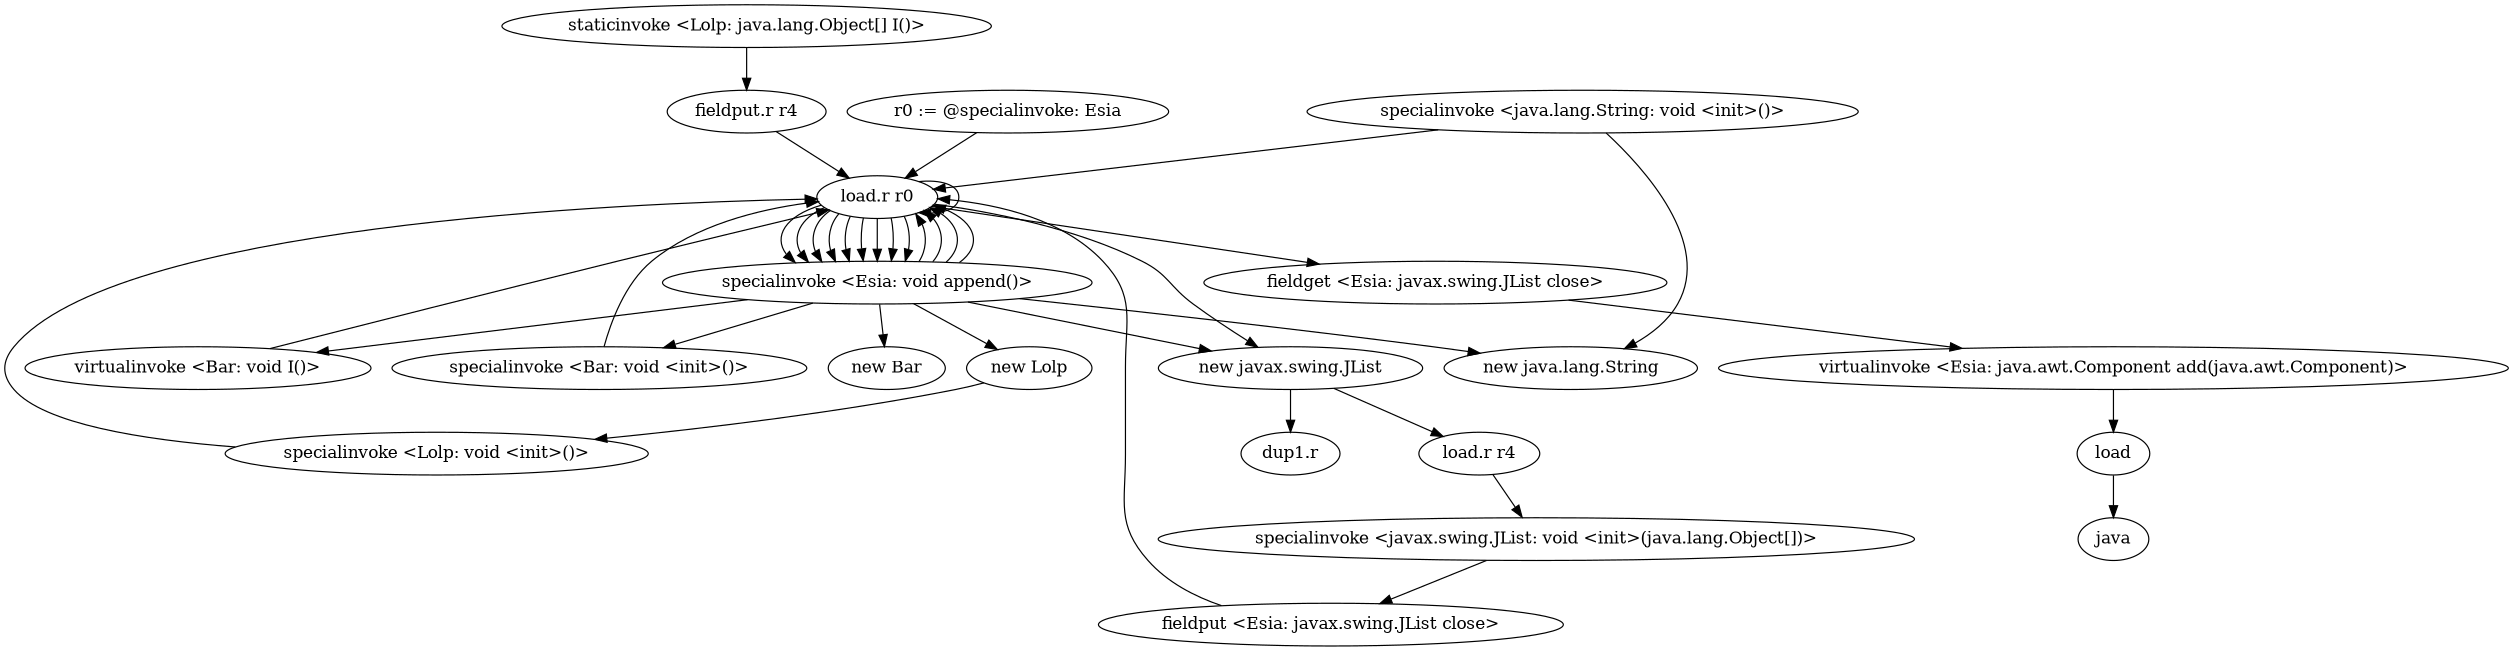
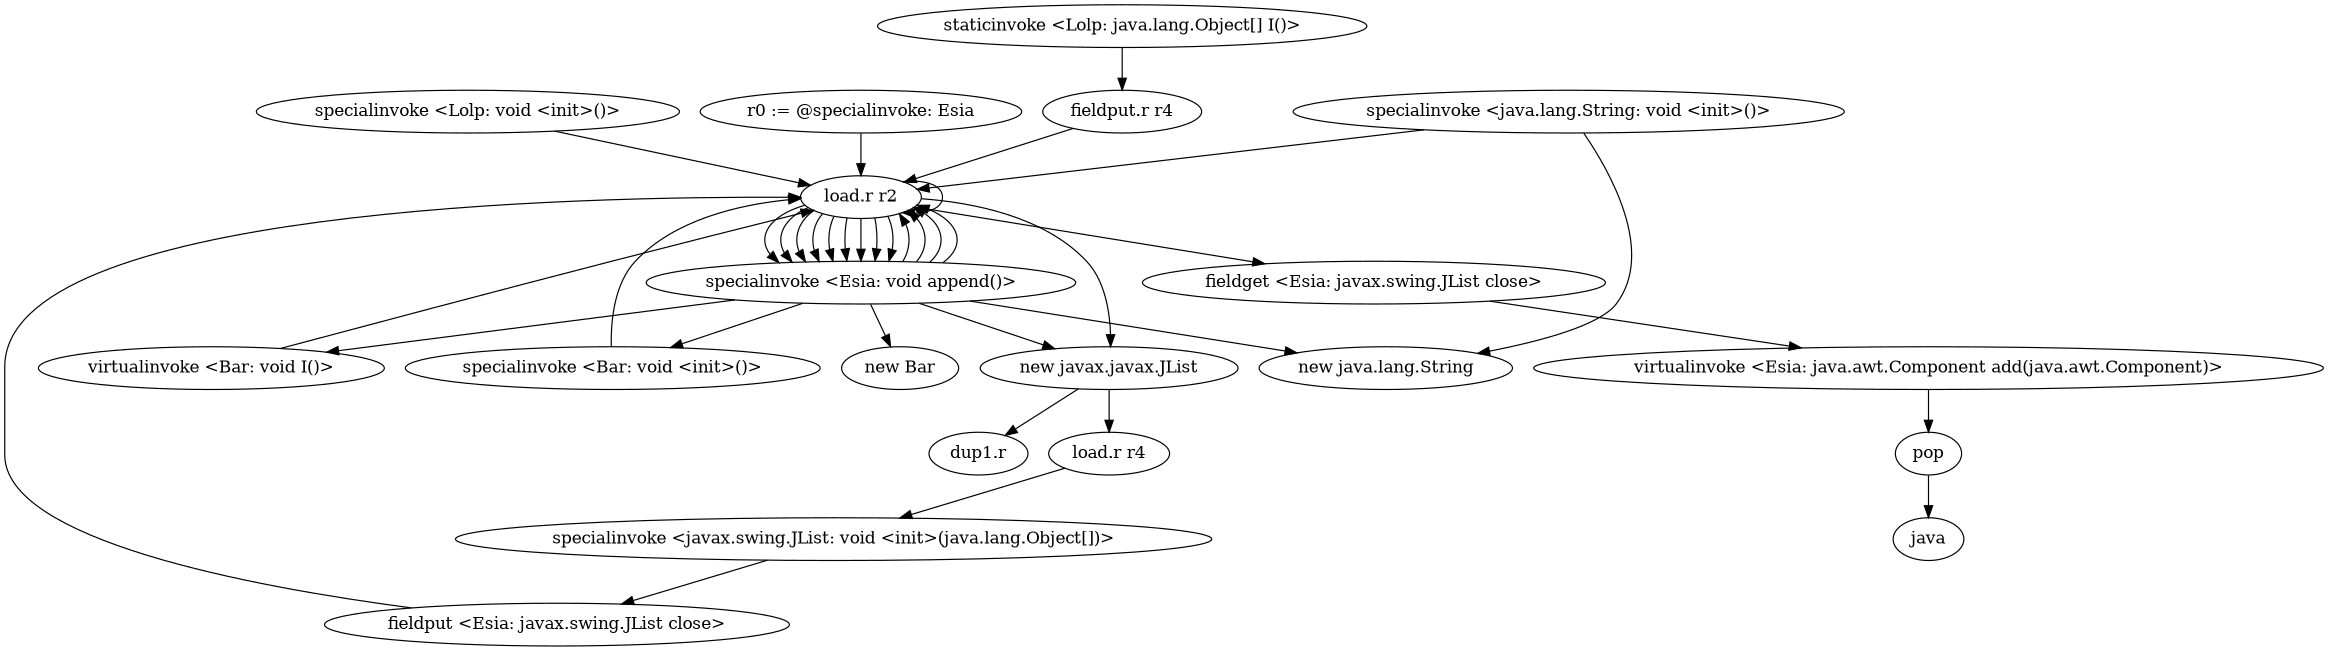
(877, 197) -> (861, 197)
(1029, 368) -> none
(1290, 368) -> (1109, 368)
(2113, 454) -> (1928, 454)
